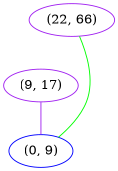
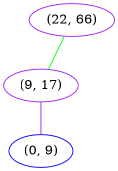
(89, 91) -> (56, 53)
